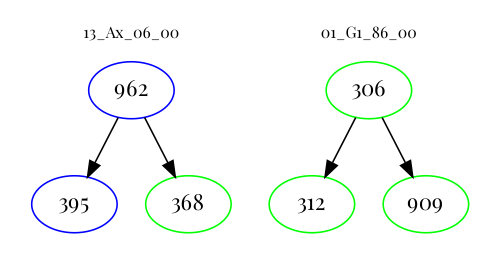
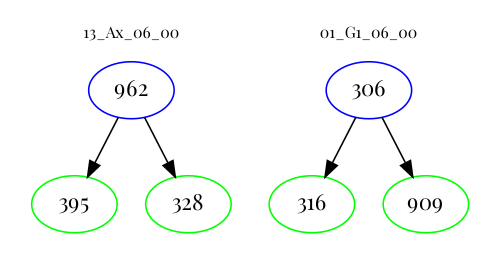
(369, 34) -> (369, 34)
(369, 90) -> (369, 90)
(74, 204) -> (74, 204)
(188, 204) -> (188, 204)
(312, 204) -> (312, 204)
